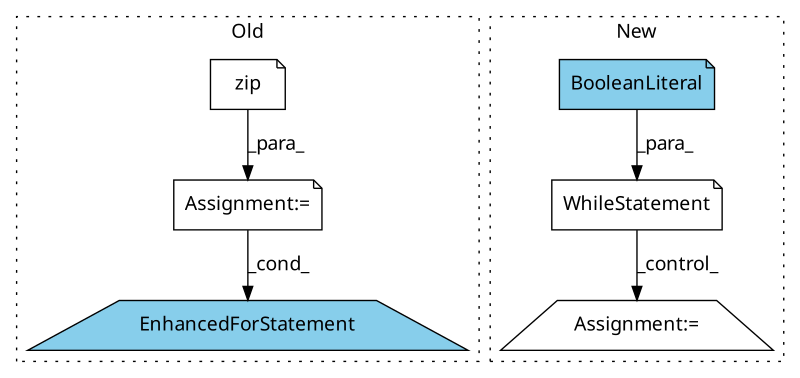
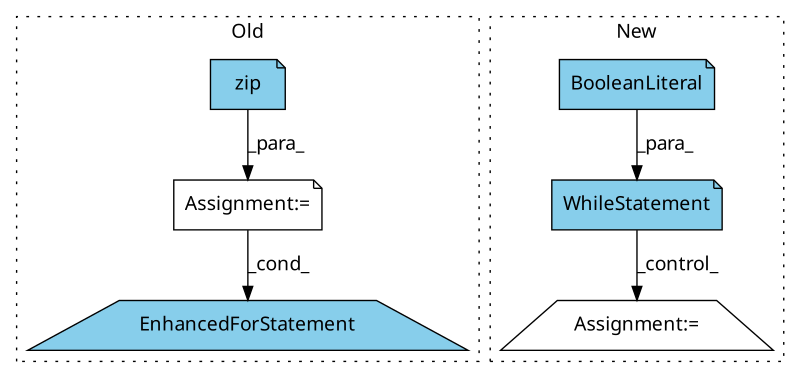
(248, 84) -> (248, 84)
(637, 205) -> (637, 205)
